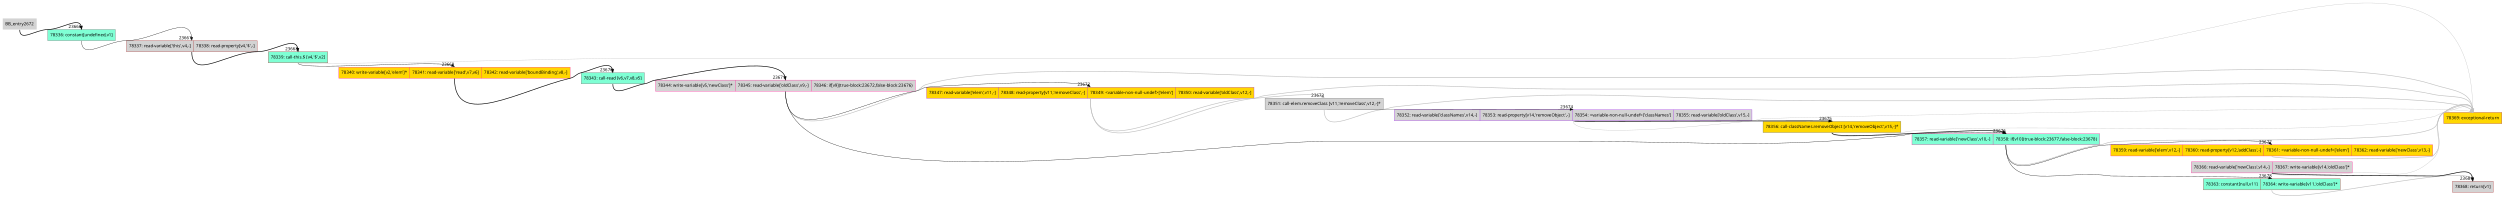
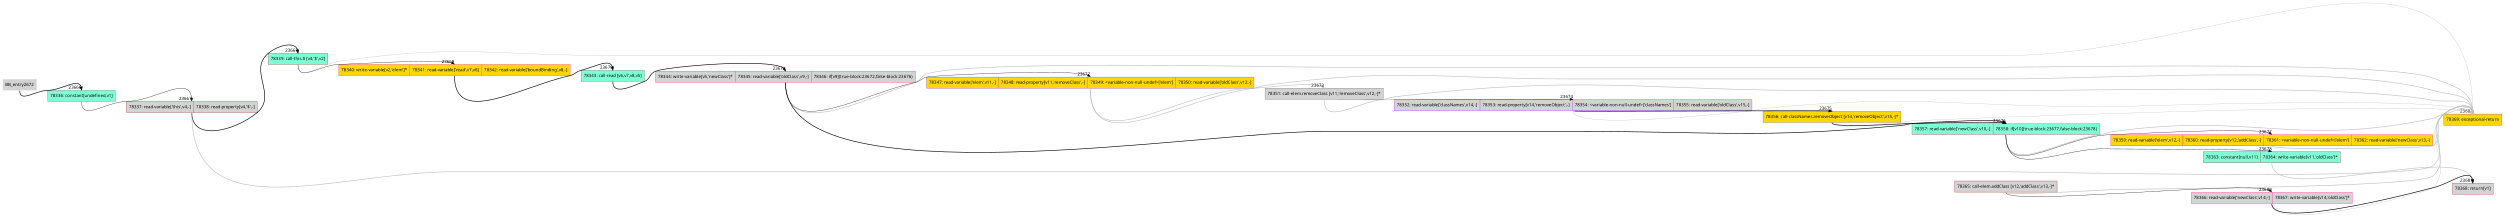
(2473, 118) -> (2473, 120)
(1380, 141) -> (1380, 131)
none -> (1334, 172)
none -> (2006, 187)
